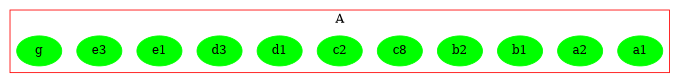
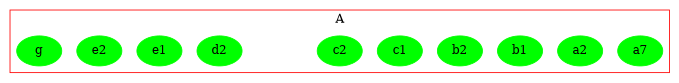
(99, 51) -> (99, 51)
(220, 51) -> (220, 51)
(280, 51) -> none
(400, 51) -> (400, 51)
(640, 51) -> (640, 51)
